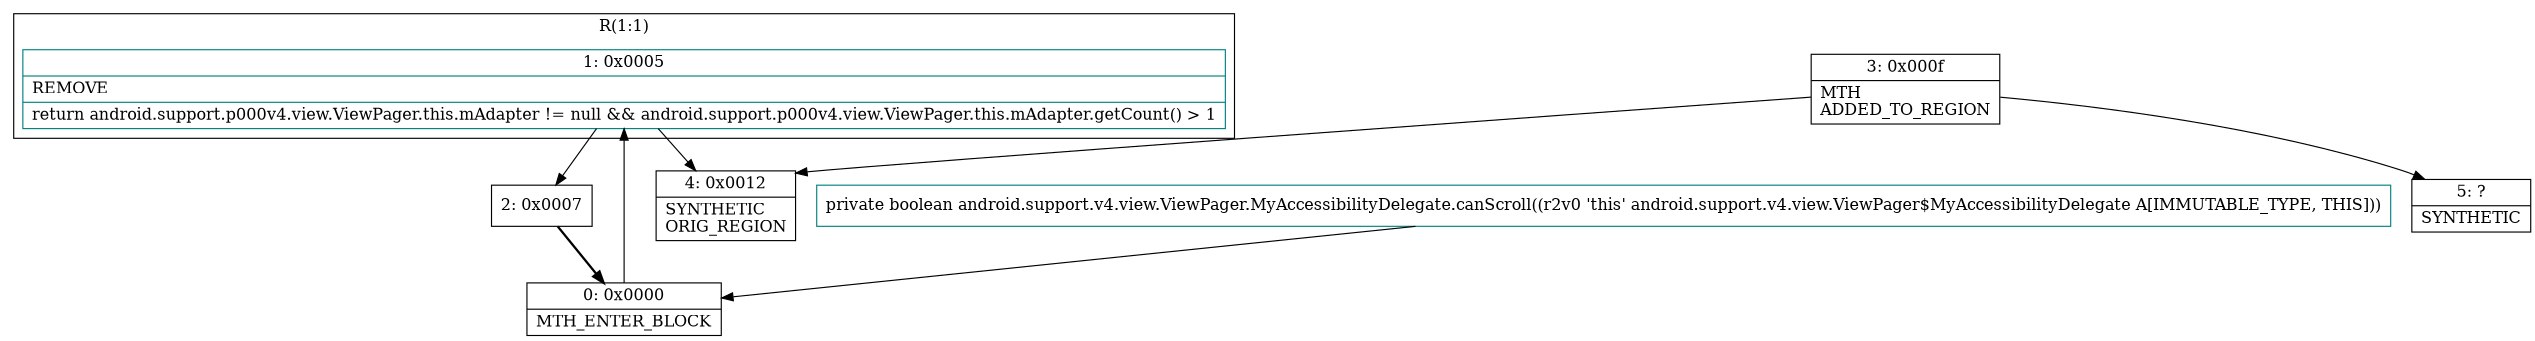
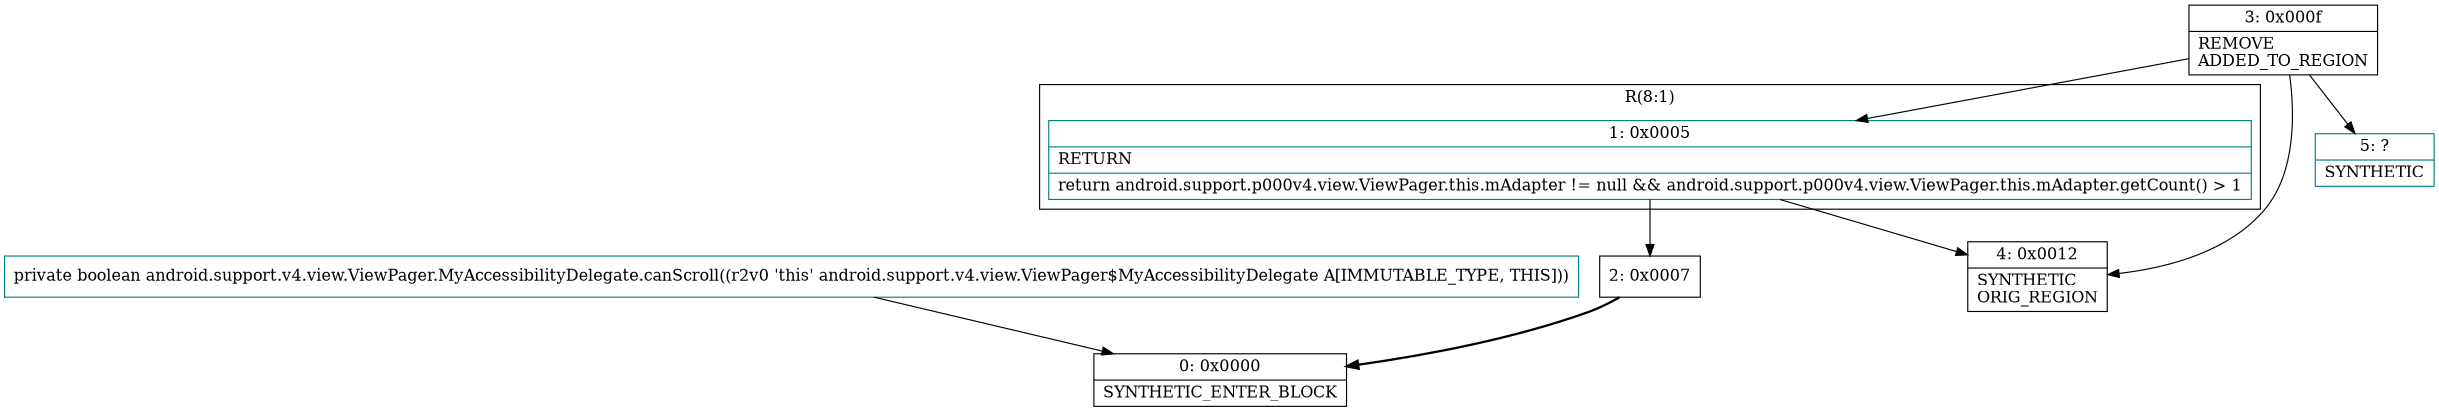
(624, 27) -> (1650, 98)
(70, 89) -> (1095, 159)
(1841, 93) -> (2236, 44)
(2471, 206) -> (2375, 160)
(624, 212) -> (2012, 92)
(624, 322) -> (1220, 393)
